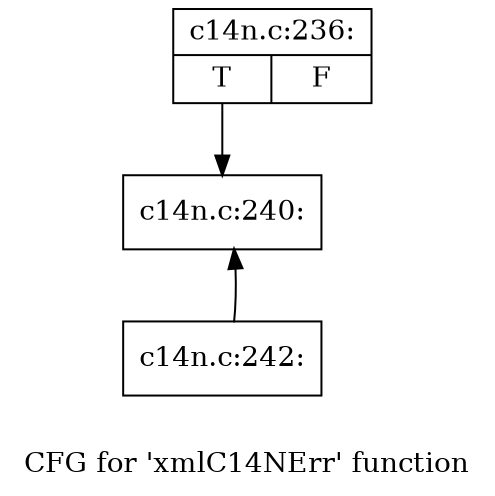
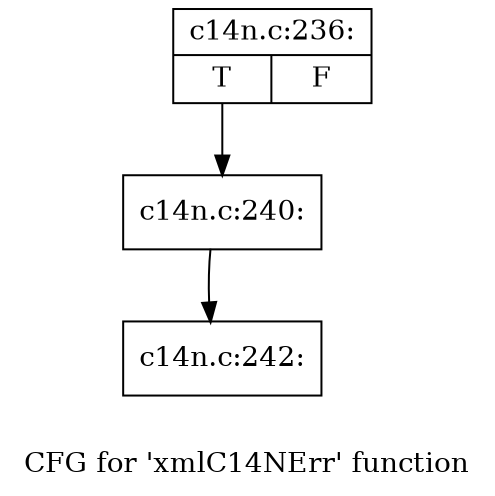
(236, 296) -> (209, 275)
